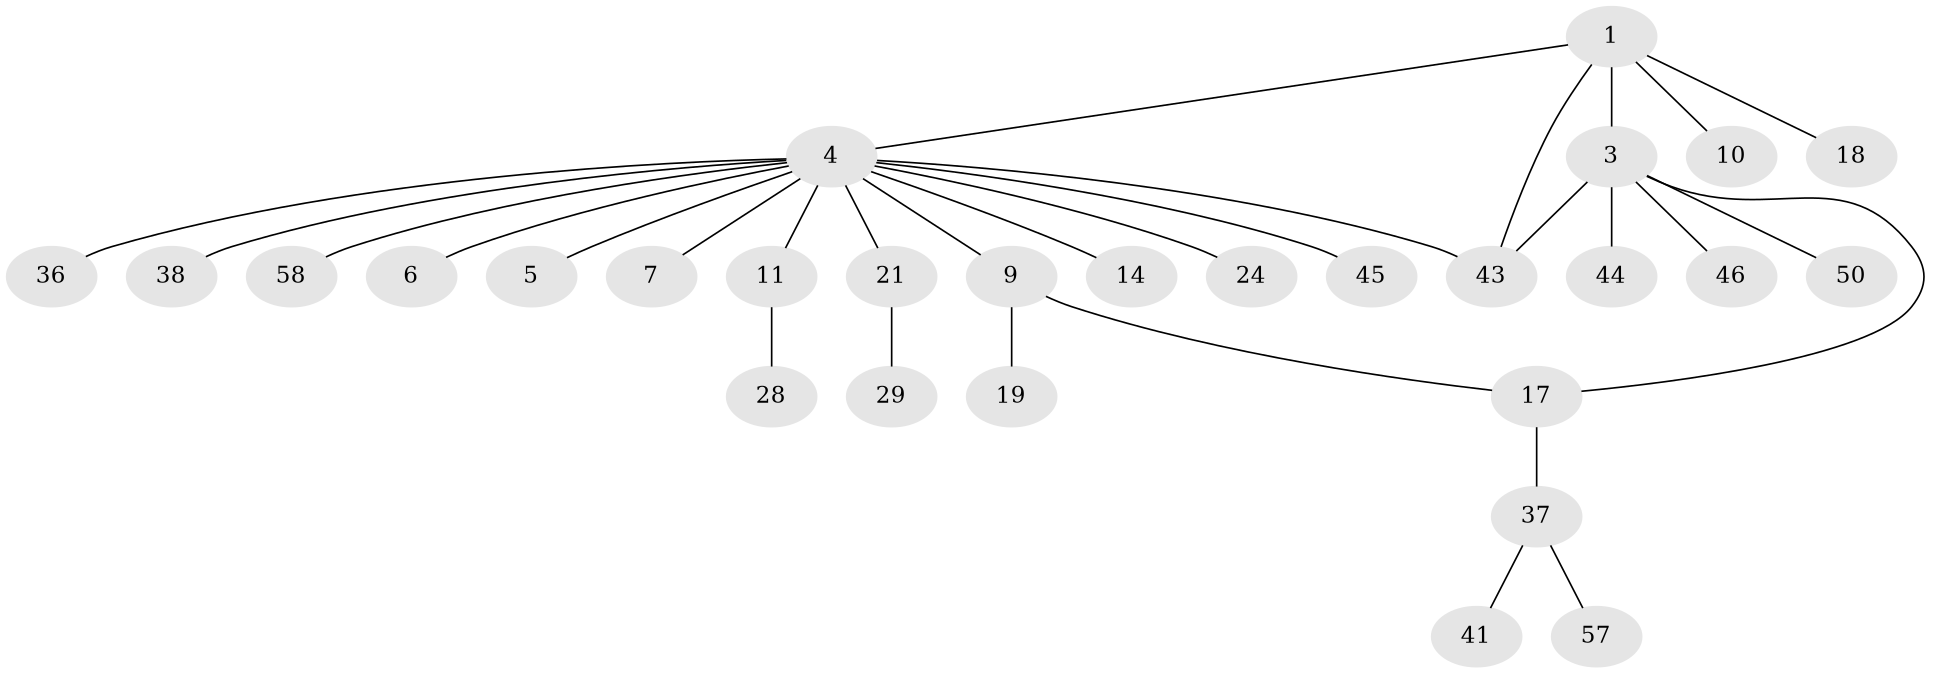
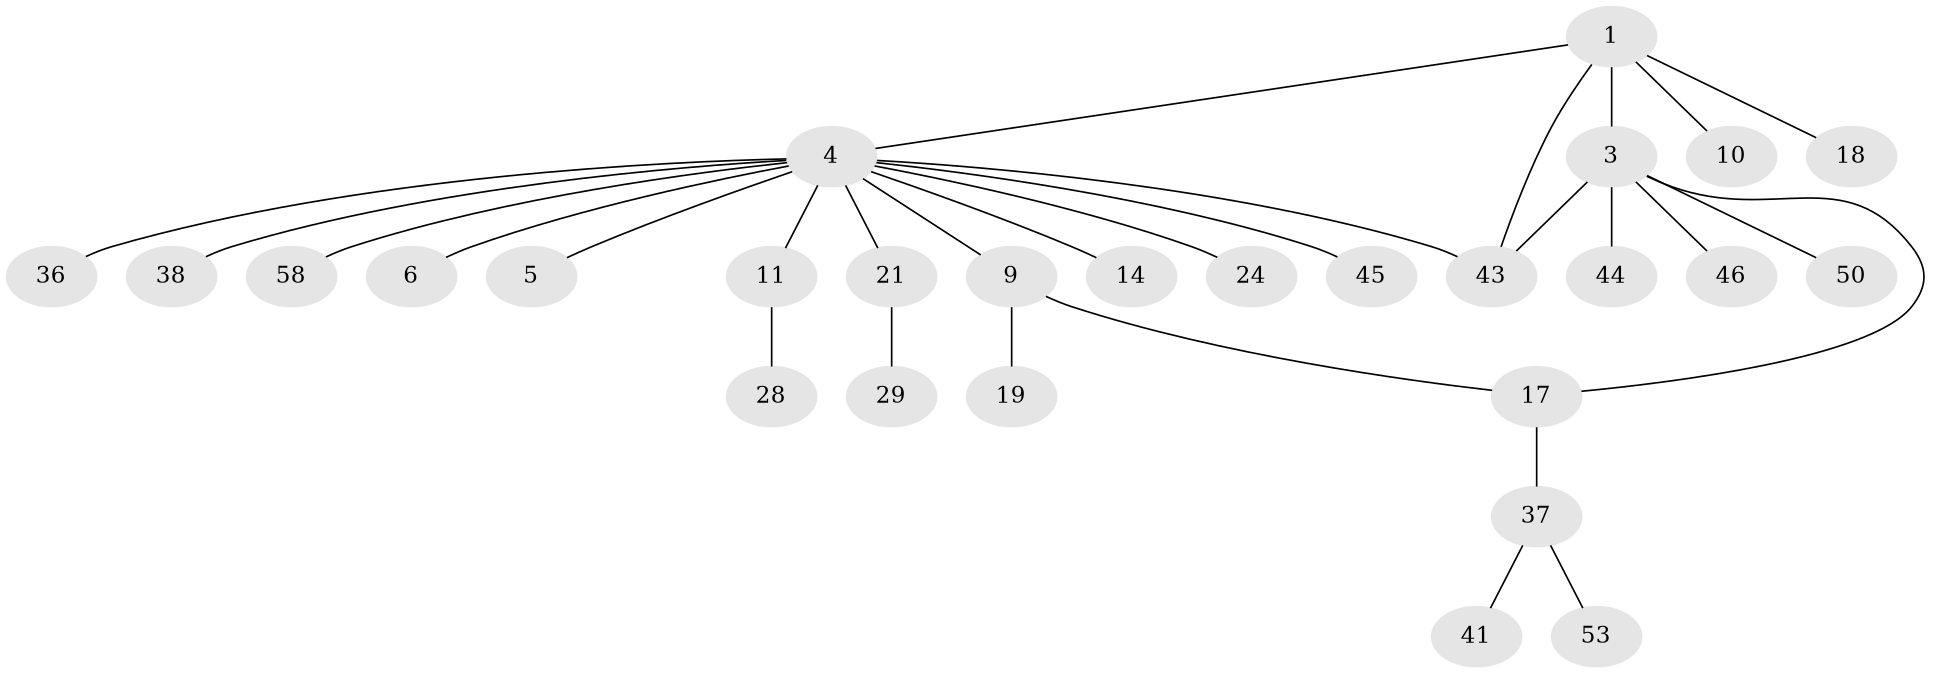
(652, 277) -> none
(1597, 637) -> (1597, 637)
